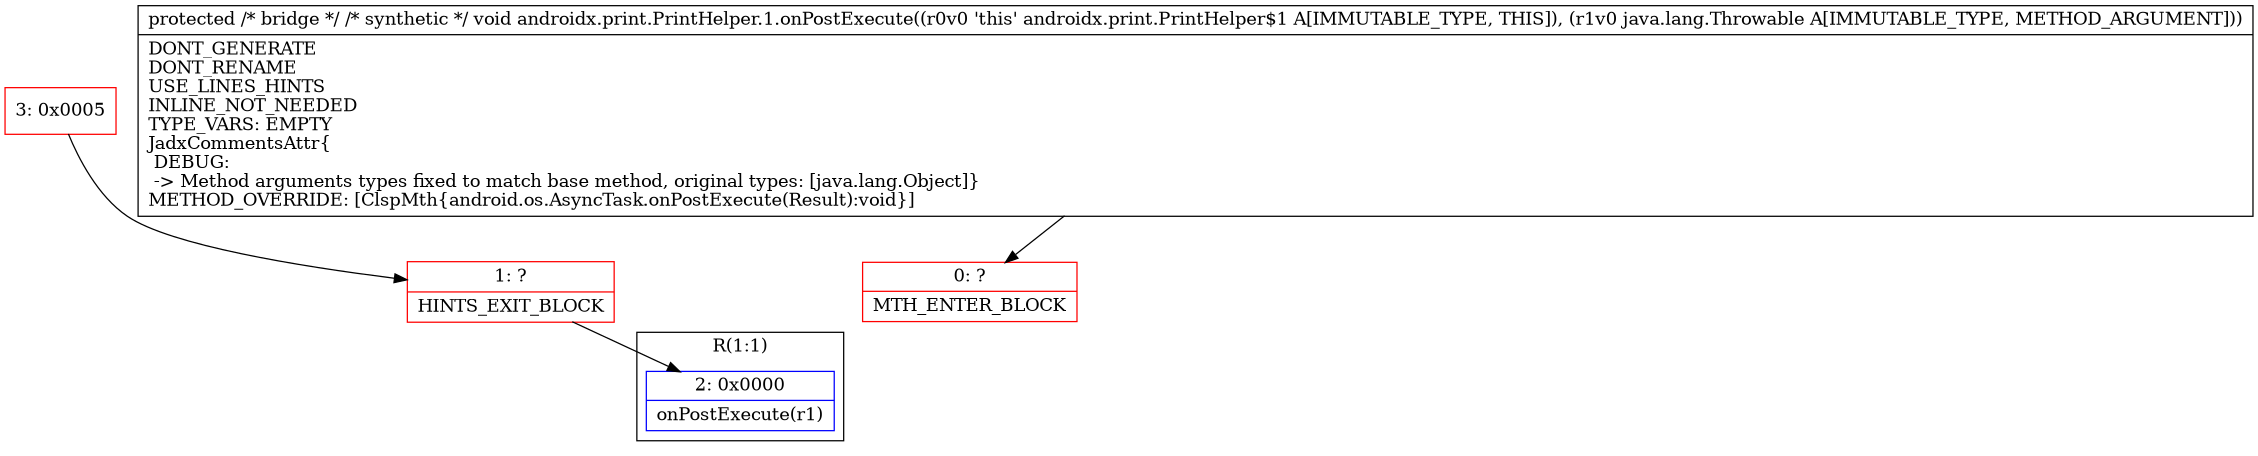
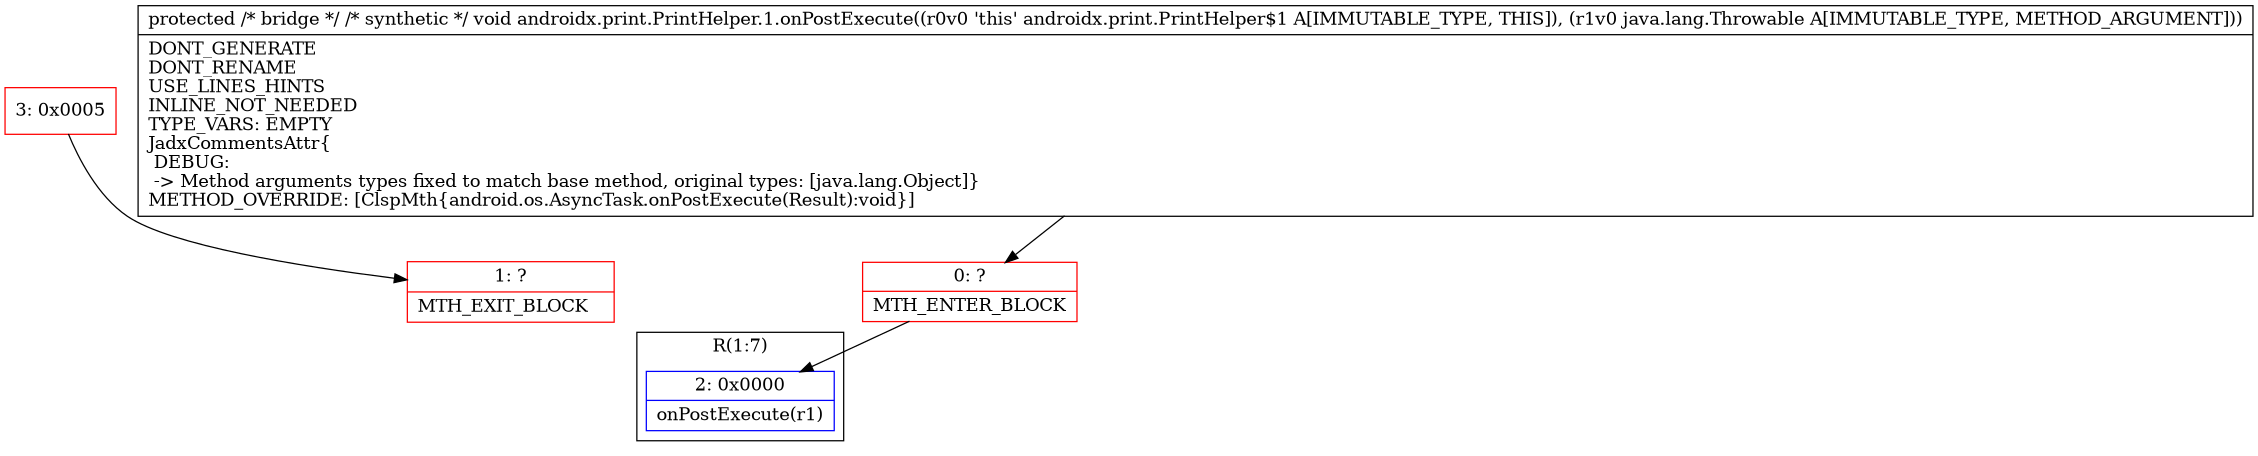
(511, 306) -> (503, 306)
(620, 344) -> (861, 344)
(740, 347) -> (740, 347)
